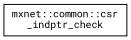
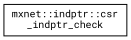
(65, 20) -> (65, 20)
